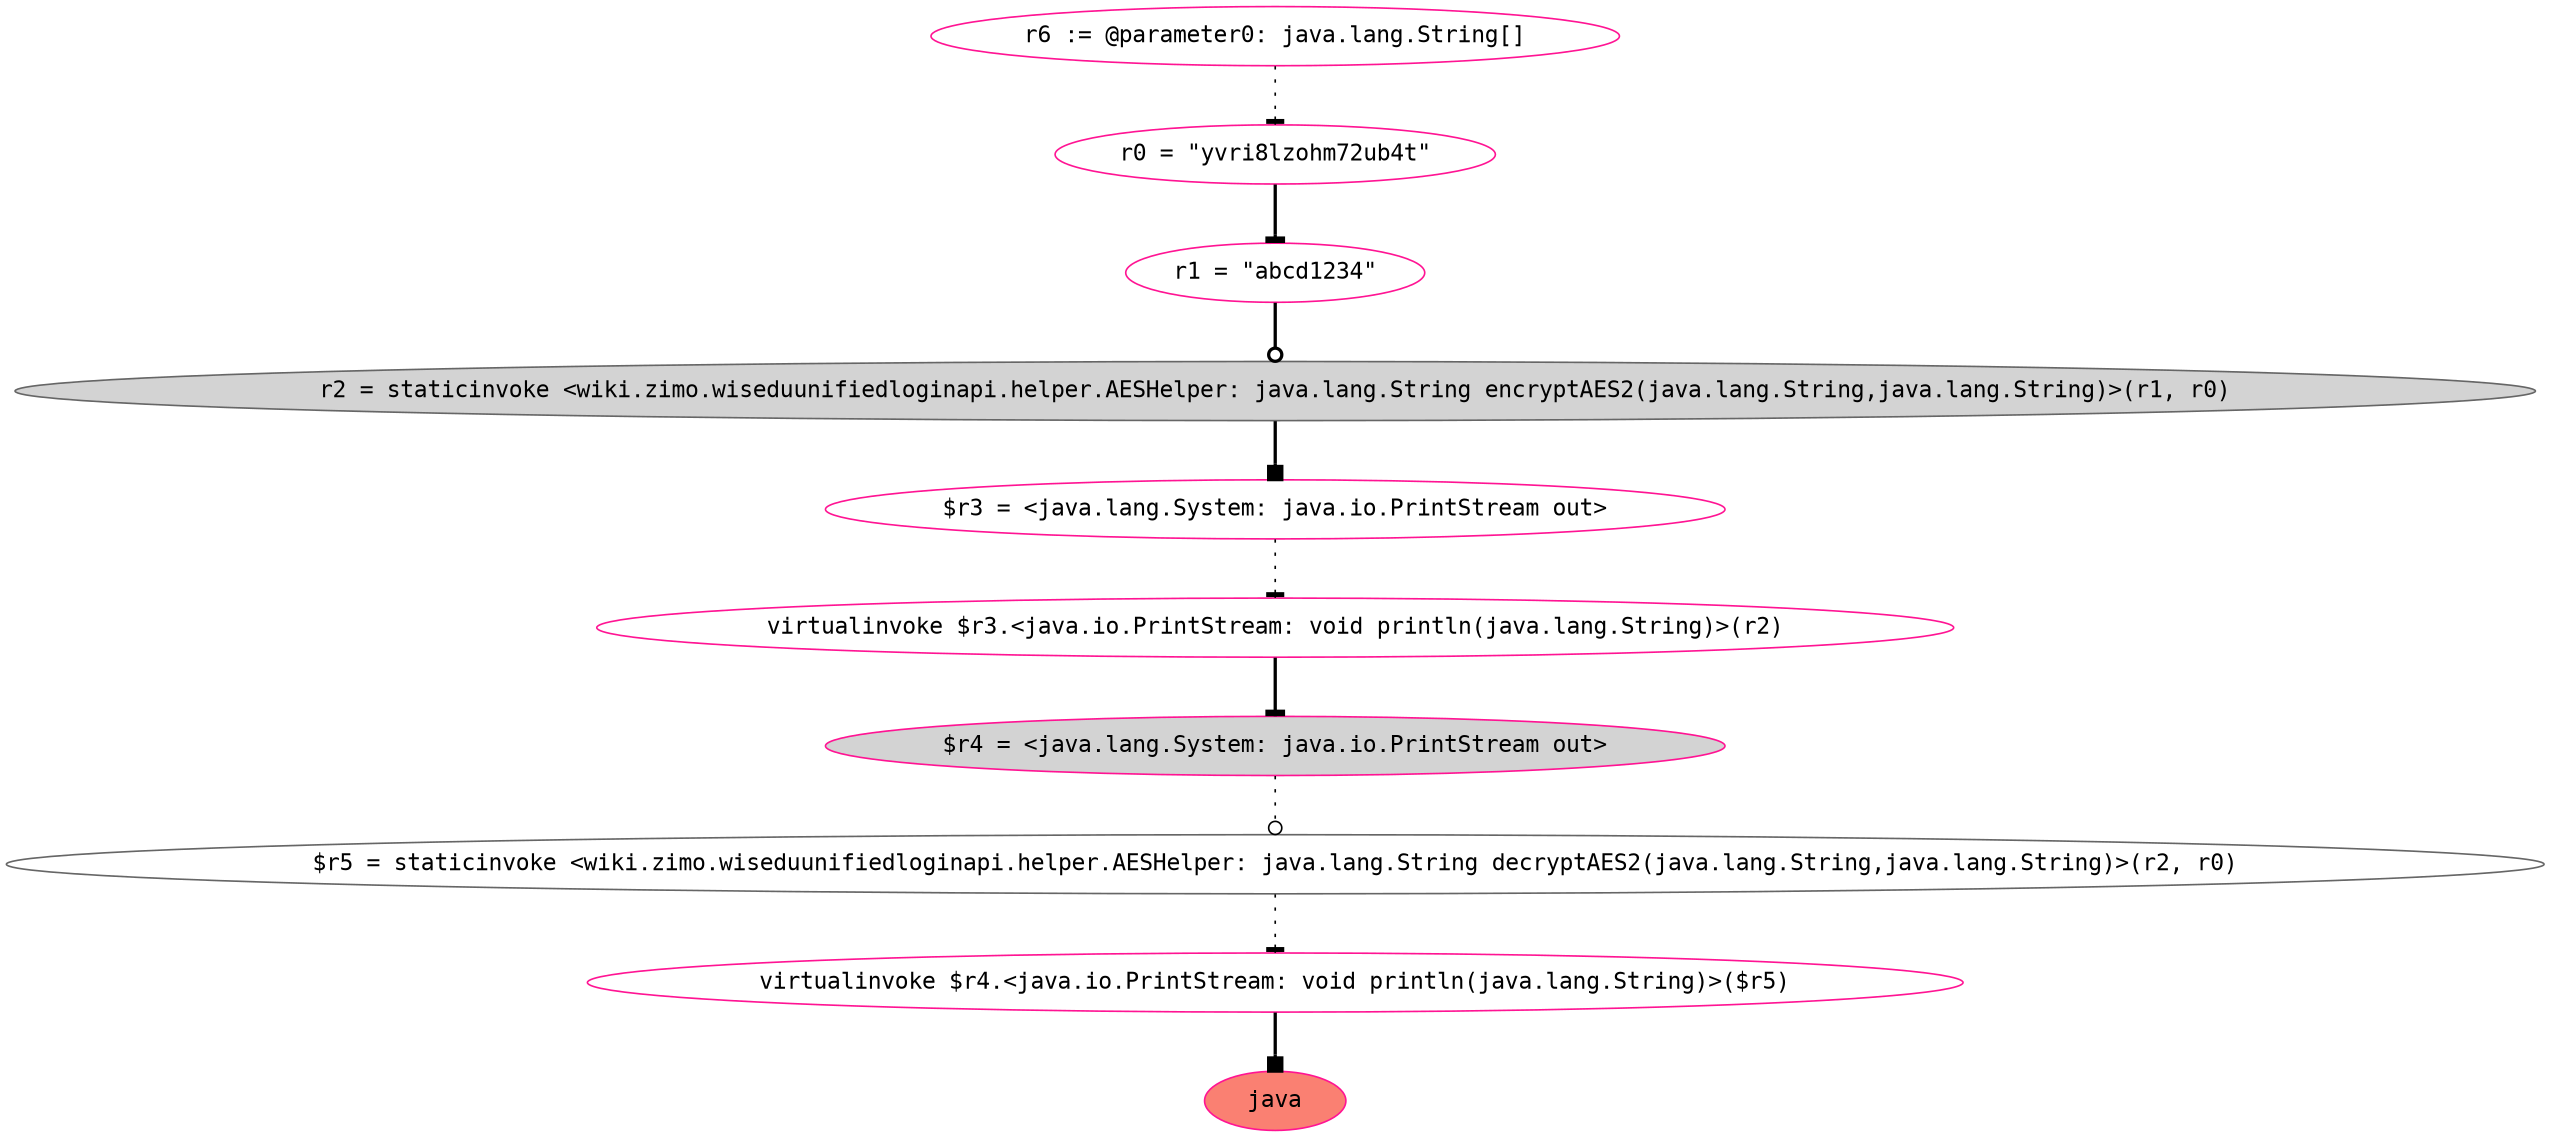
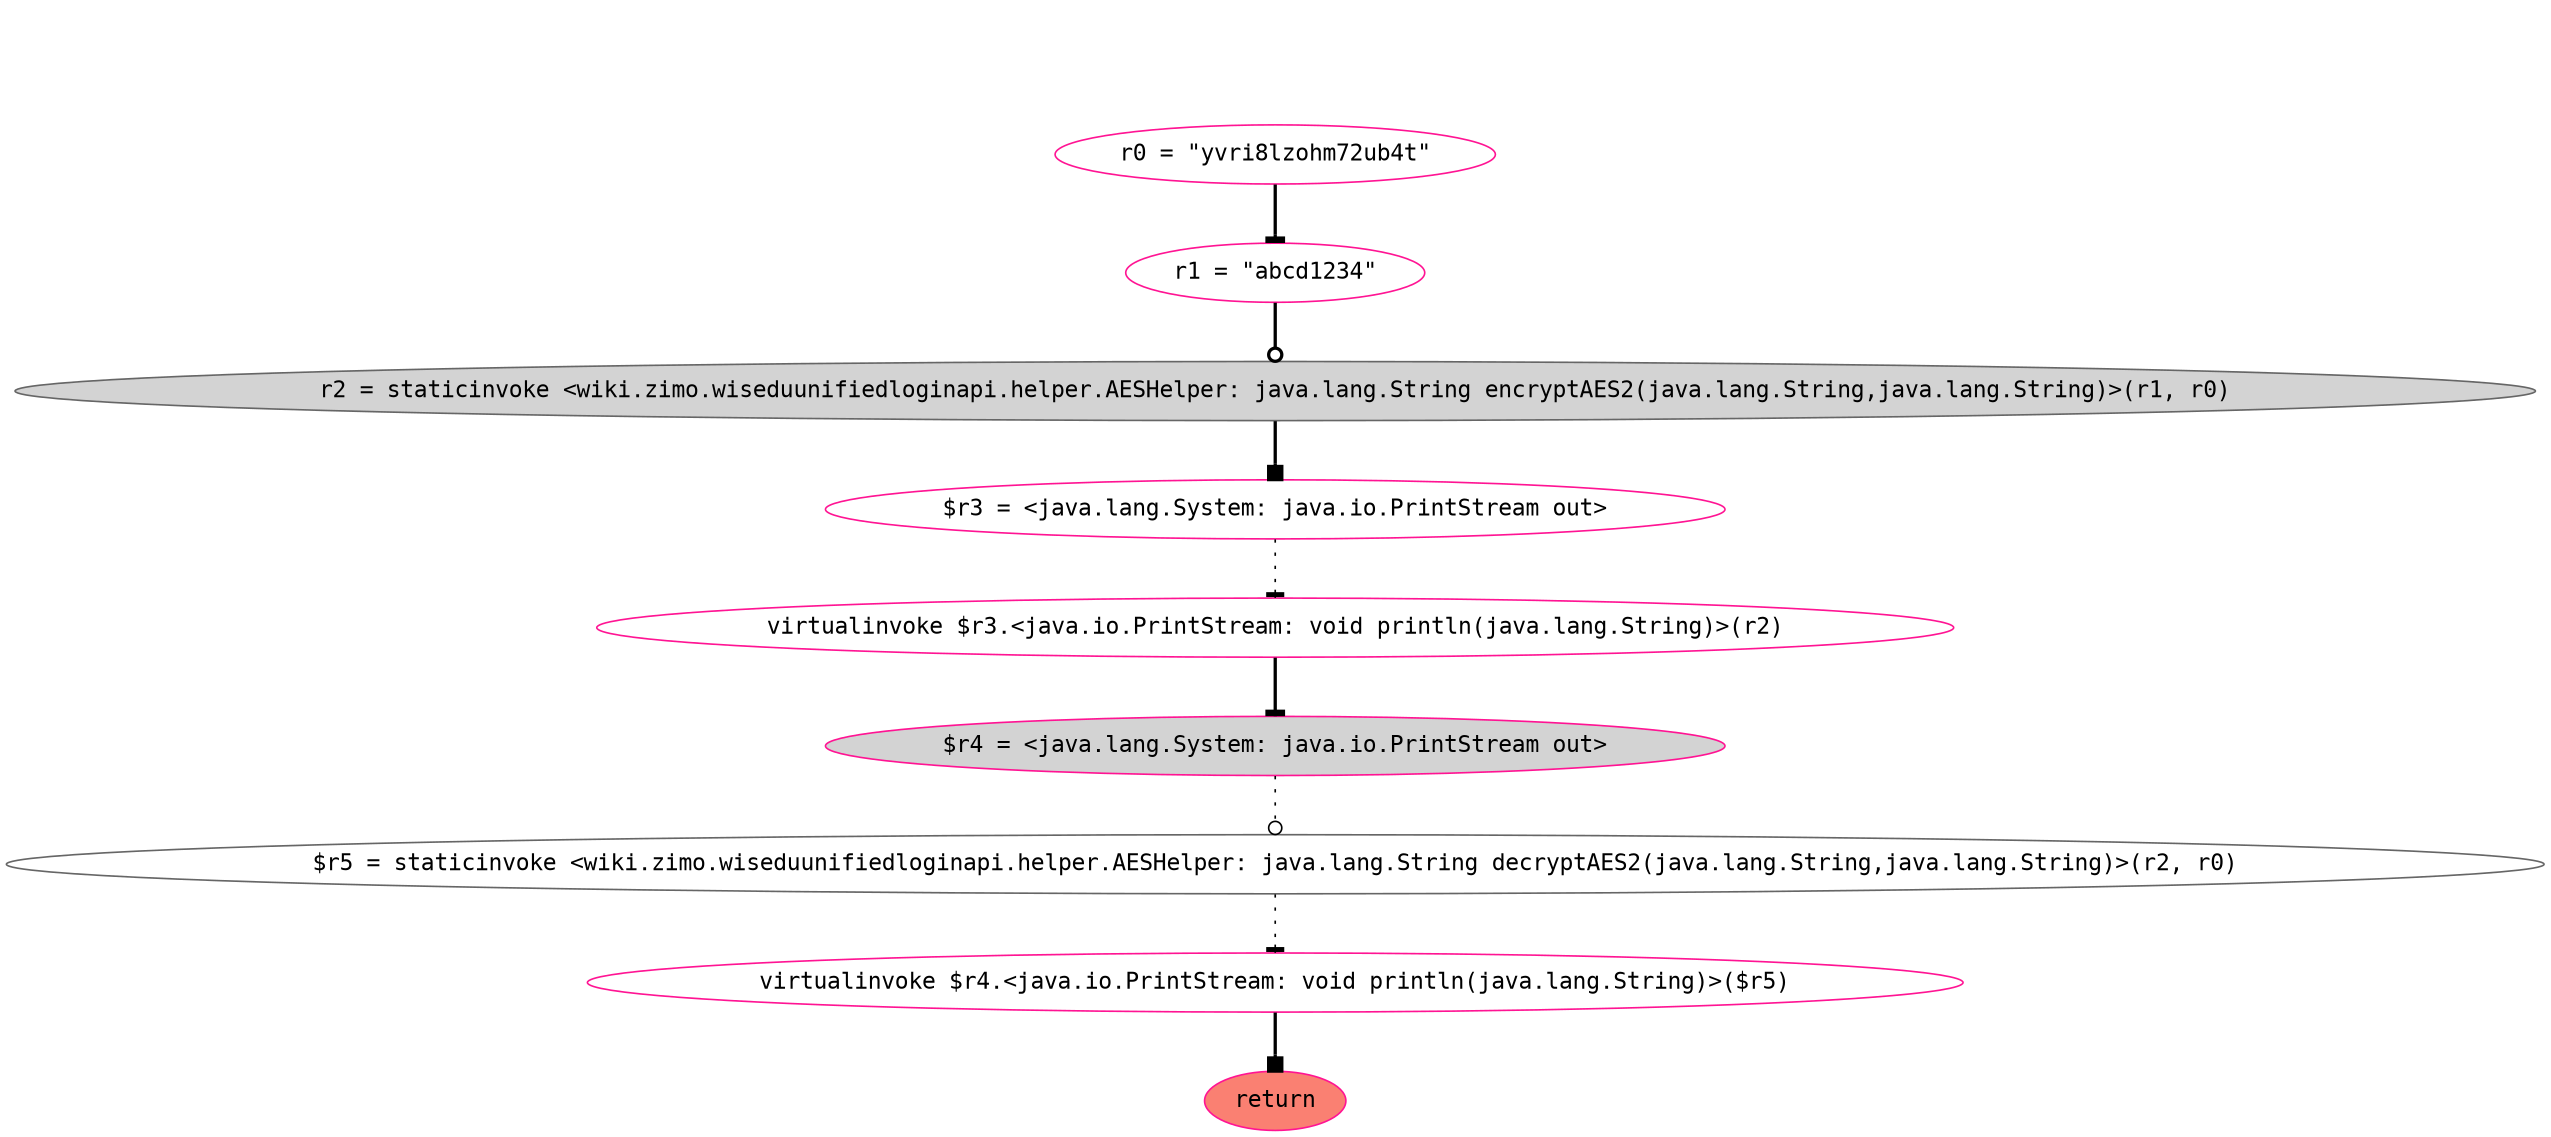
(1275, 36) -> none
(1275, 1101) -> (1275, 1101)
